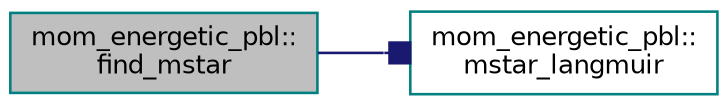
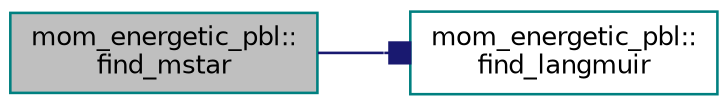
(564, 53) -> (564, 53)
